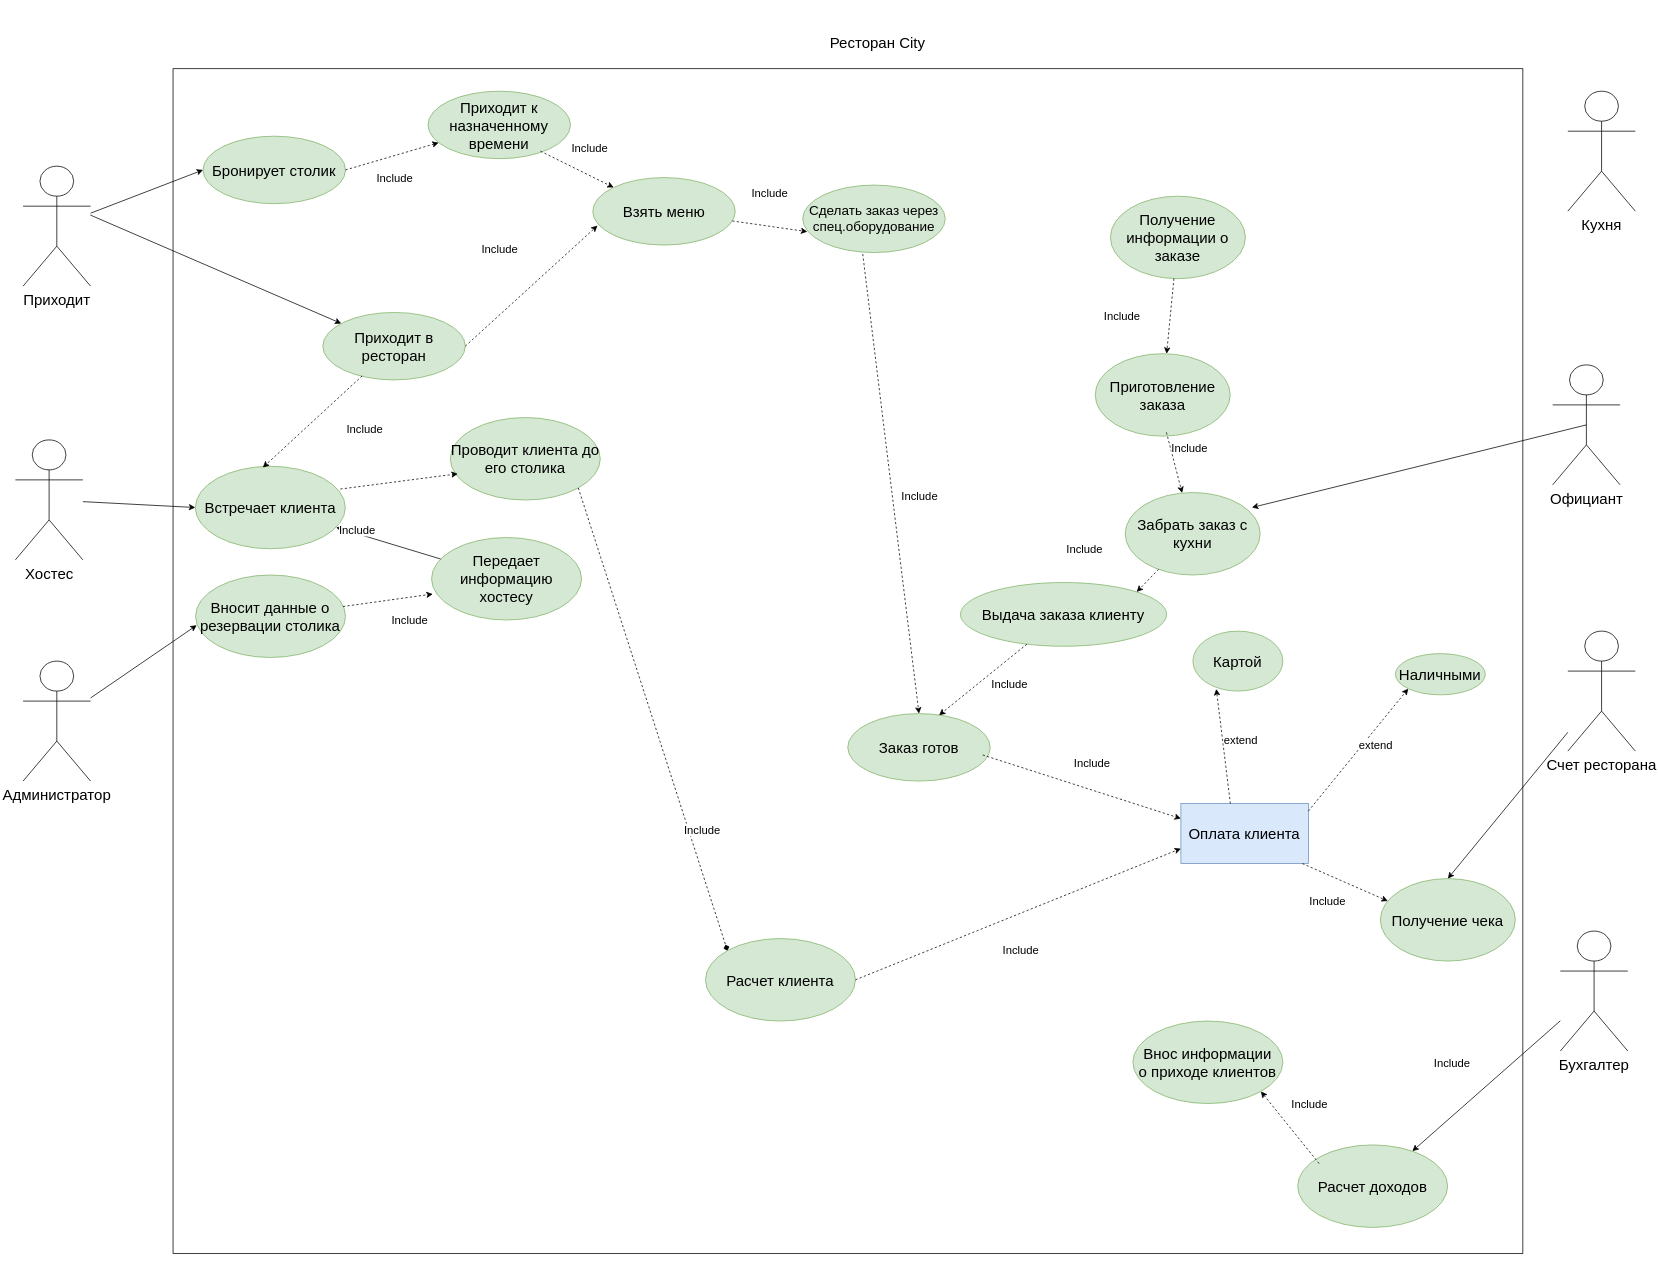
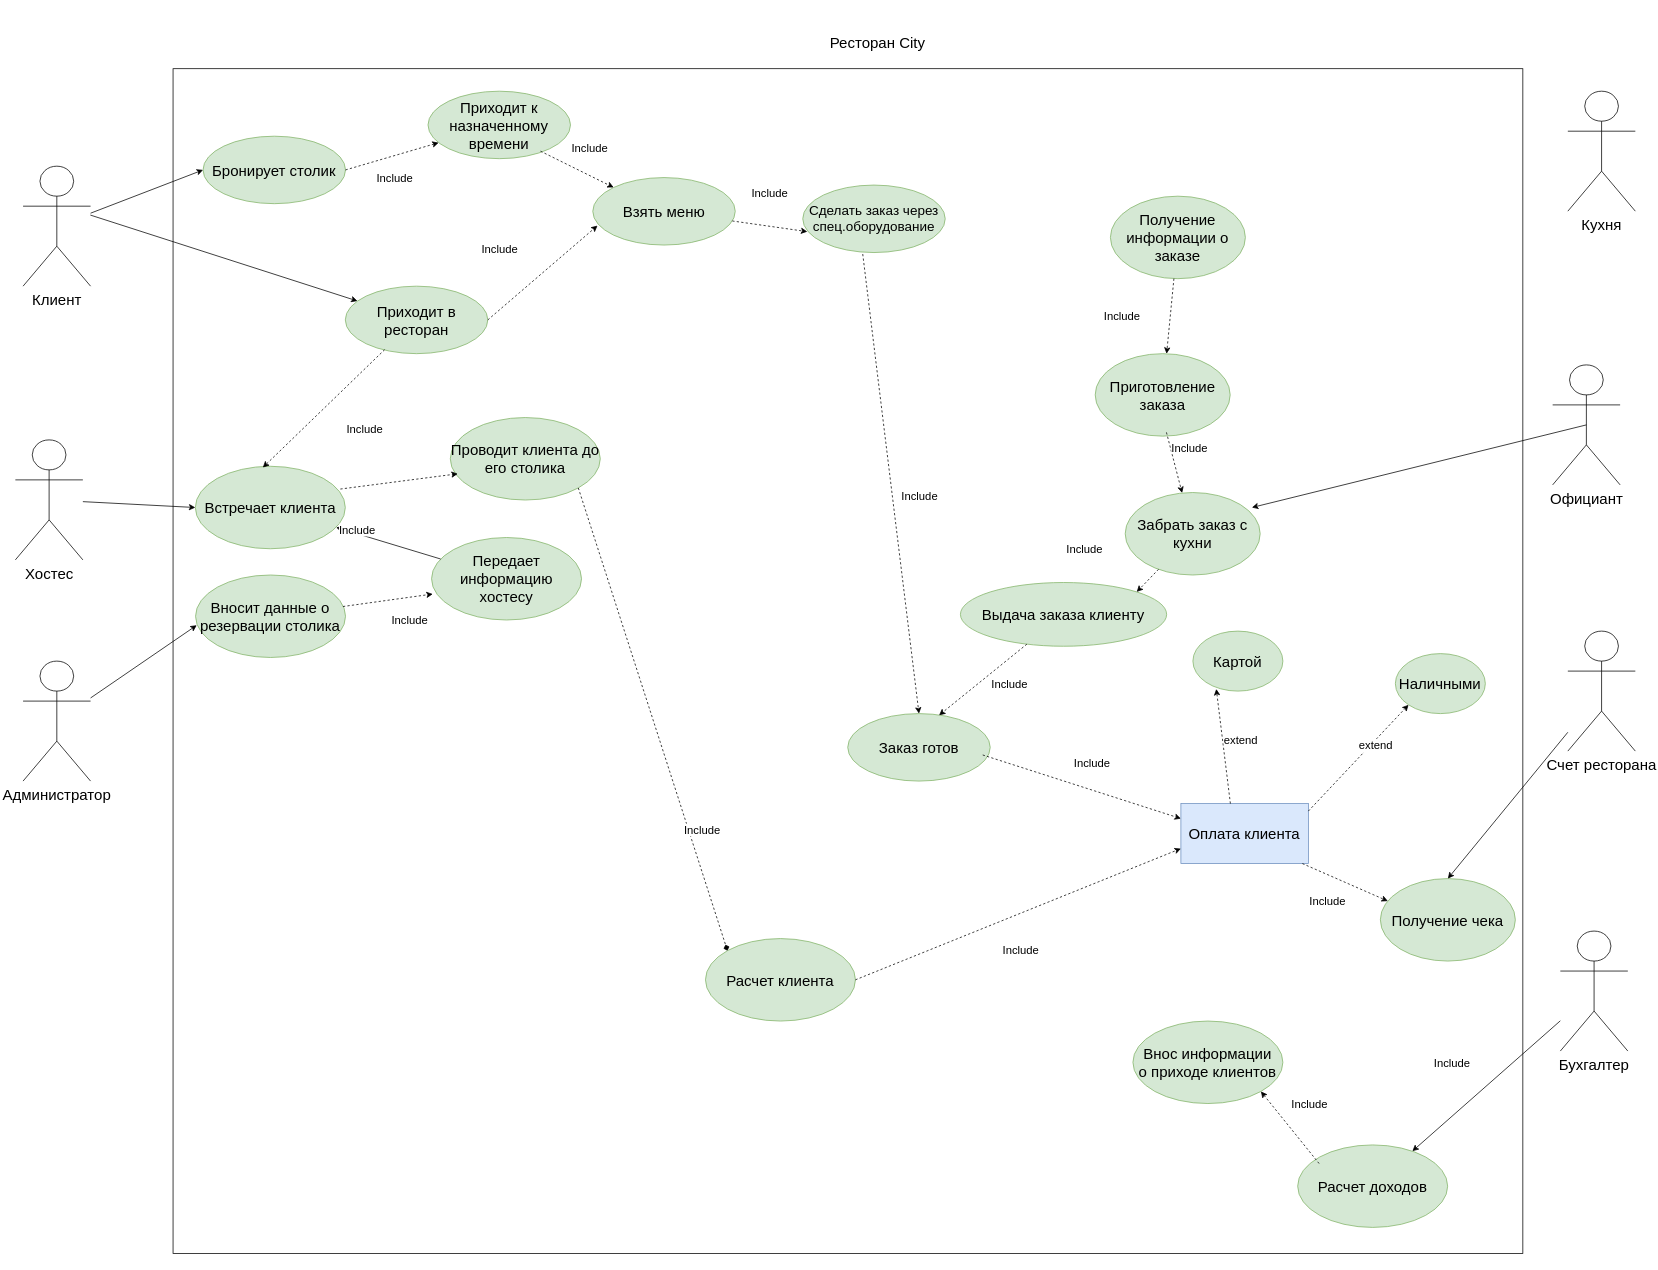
(57, 300) -> (57, 300)
(394, 346) -> (417, 320)
(1441, 674) -> (1441, 683)
